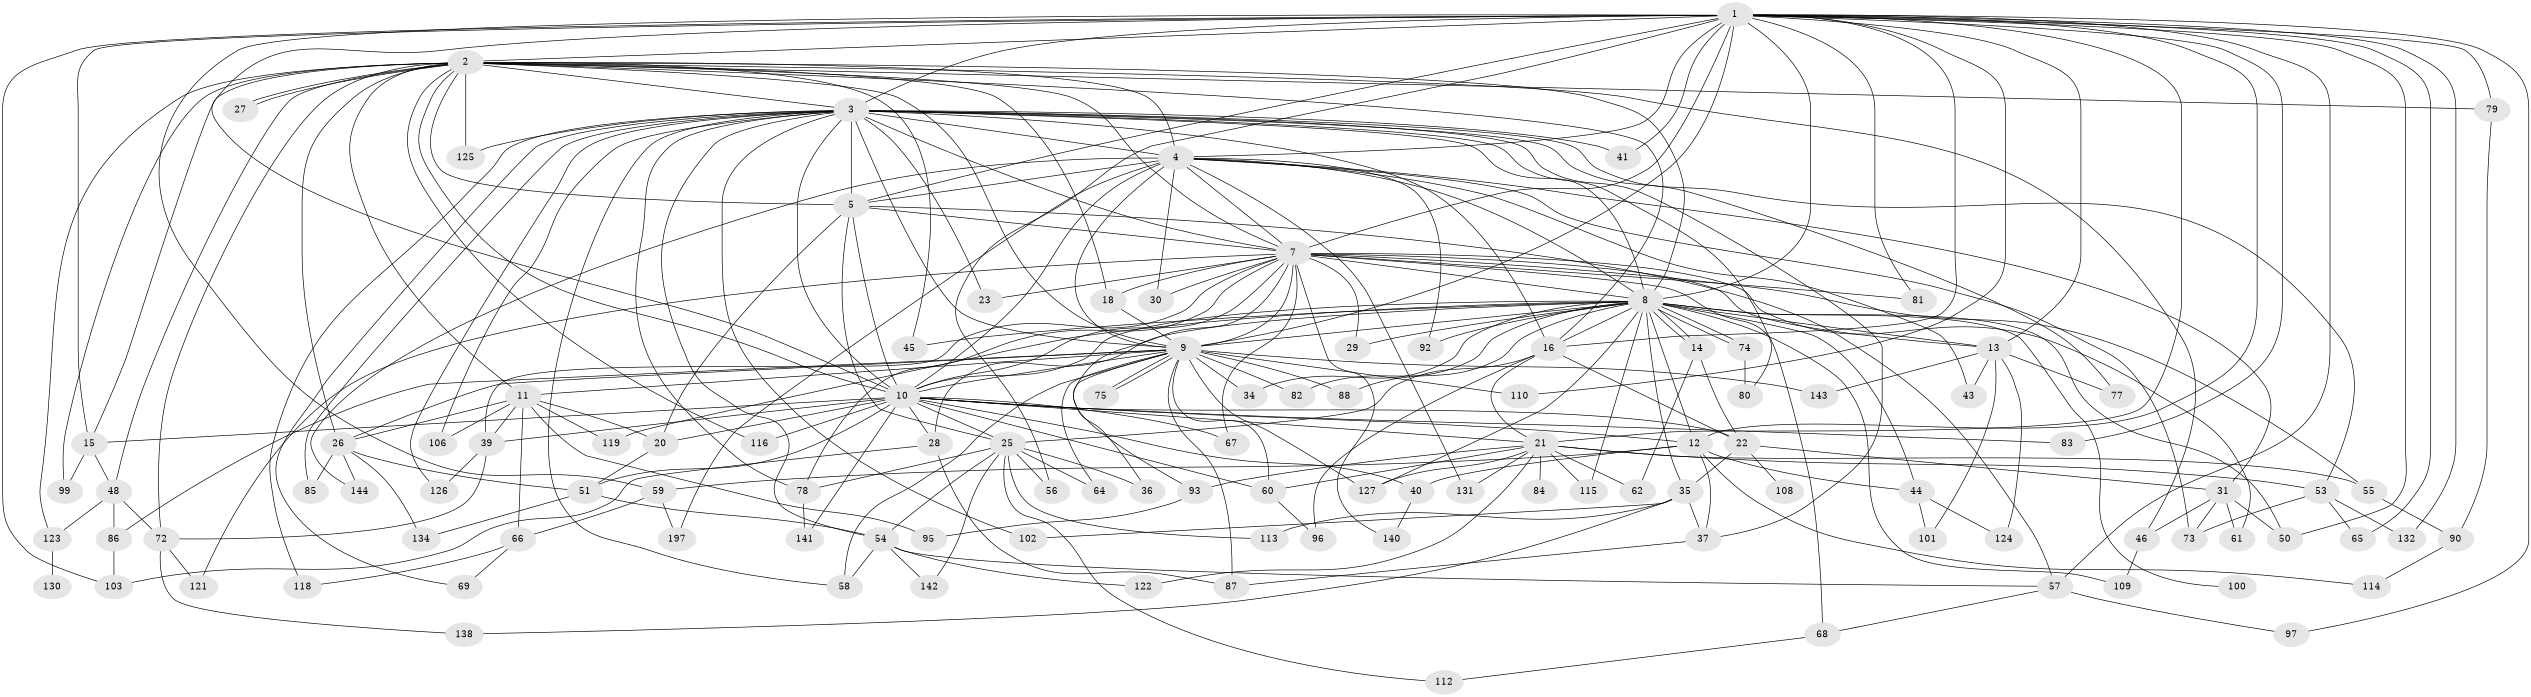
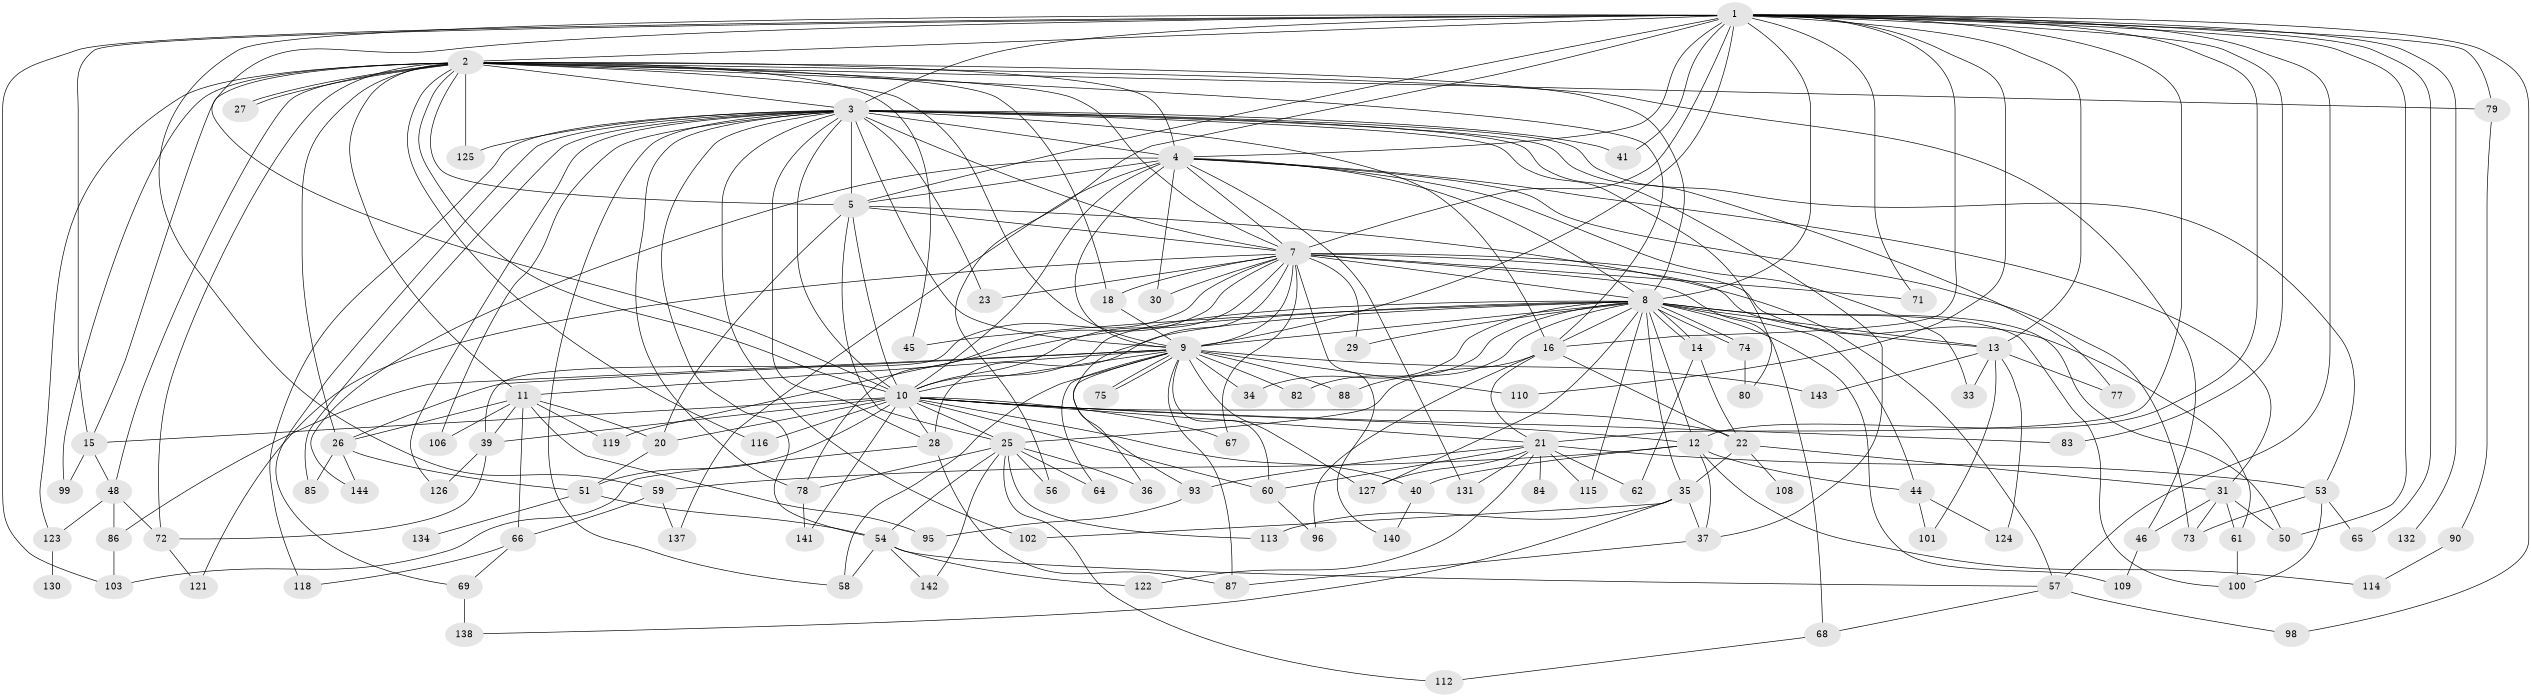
(1481, 152) -> (772, 311)
(1919, 301) -> (1919, 301)
(1426, 348) -> none
(1969, 396) -> (1969, 396)
(389, 485) -> none
(2369, 492) -> none
(2360, 513) -> (2304, 556)
(677, 539) -> (677, 539)
none -> (2237, 563)
(283, 620) -> (464, 611)
(2292, 635) -> (2292, 635)
